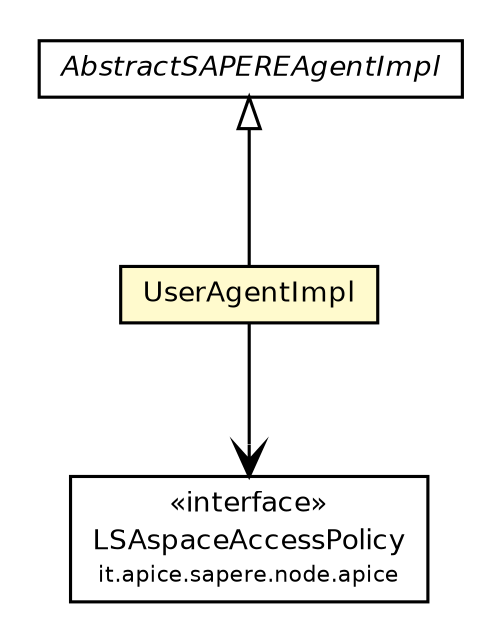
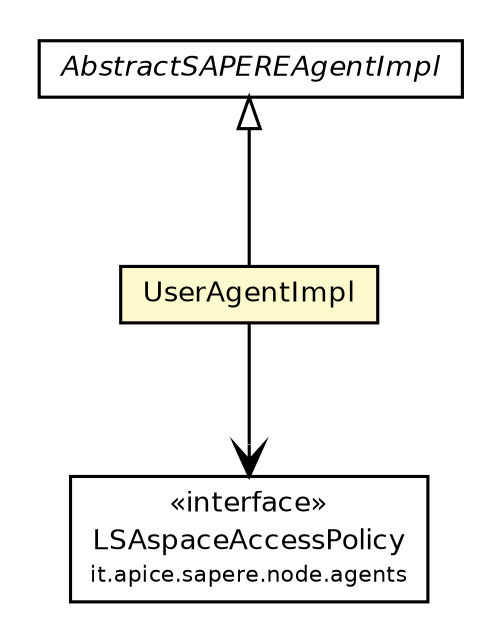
(249, 575) -> (249, 575)
